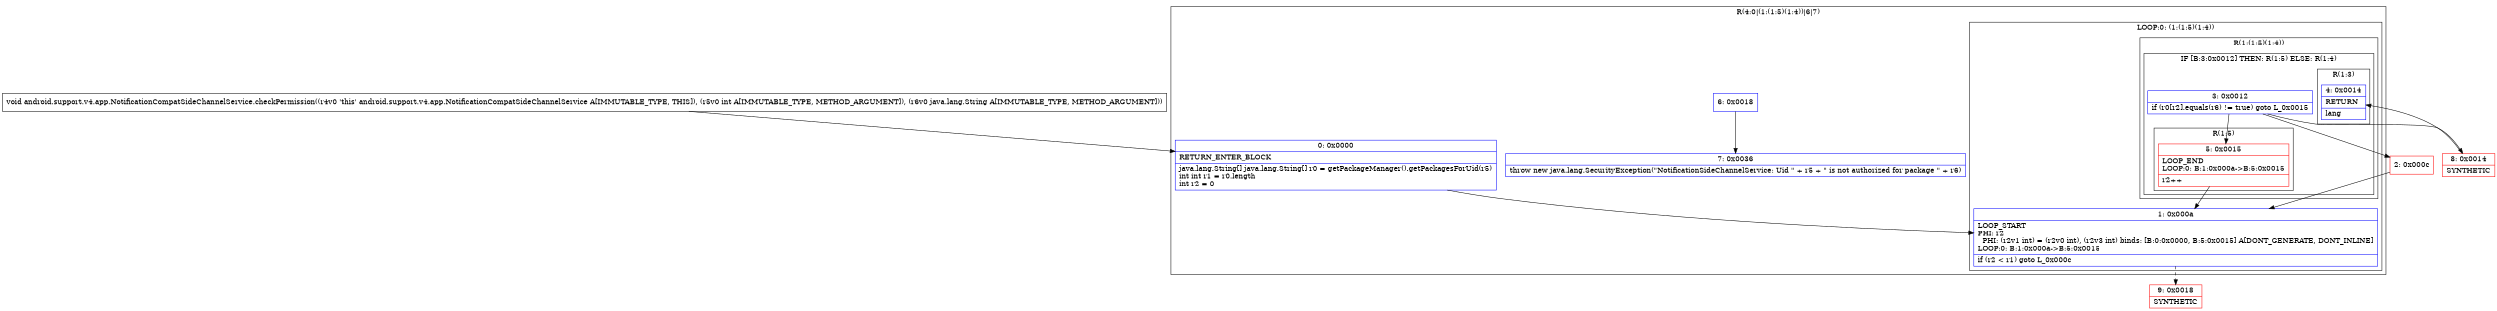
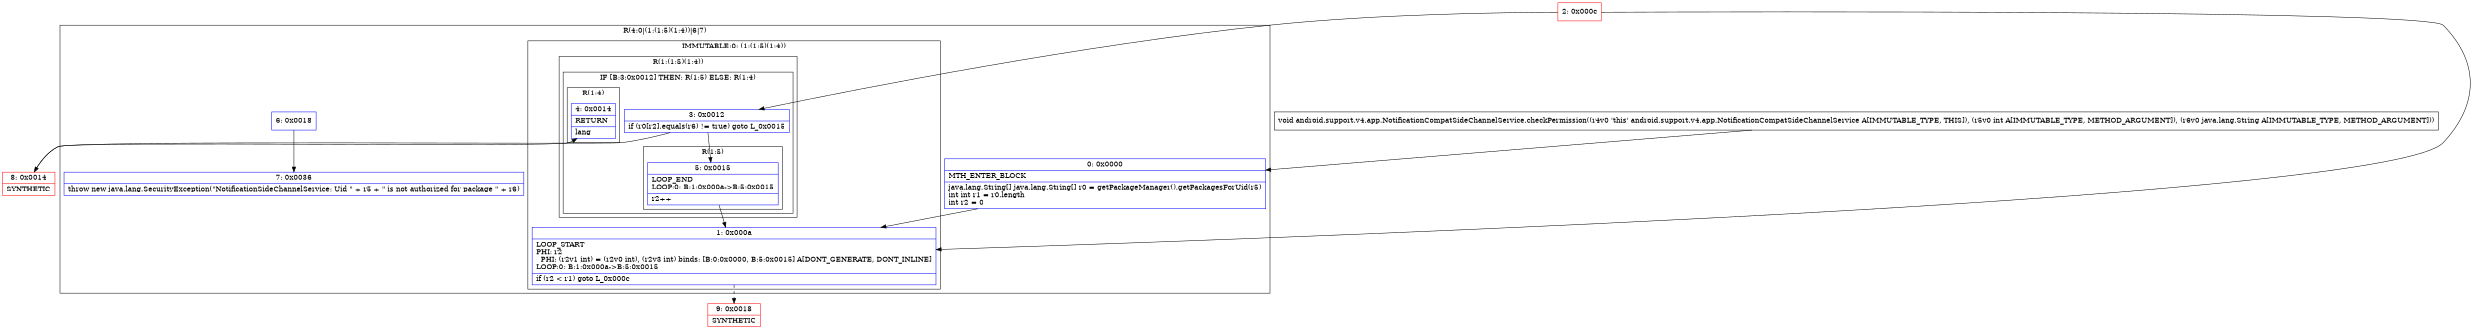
(2176, 28) -> (734, 47)
(2344, 75) -> (593, 94)
(2324, 135) -> (1159, 39)
(1225, 157) -> (987, 176)
(2224, 165) -> (713, 184)
